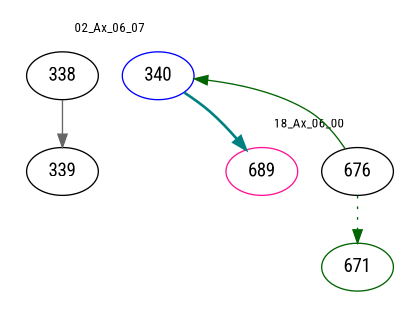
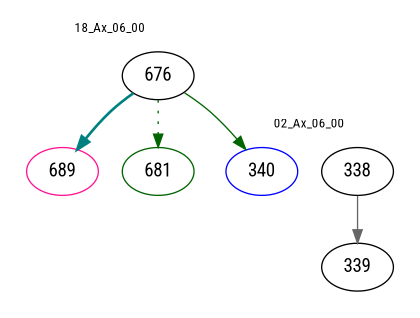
(110, 29) -> (310, 124)
(224, 125) -> (108, 114)
(358, 267) -> (158, 171)
